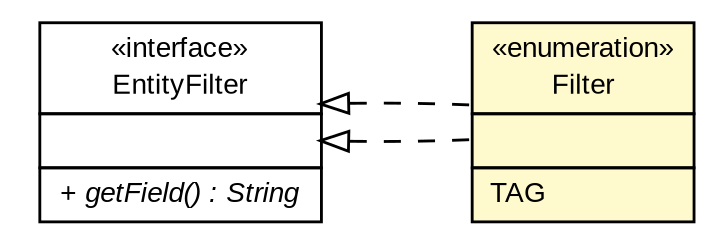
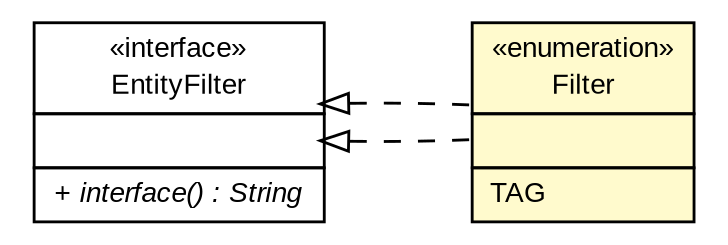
(181, 193) -> (179, 193)
